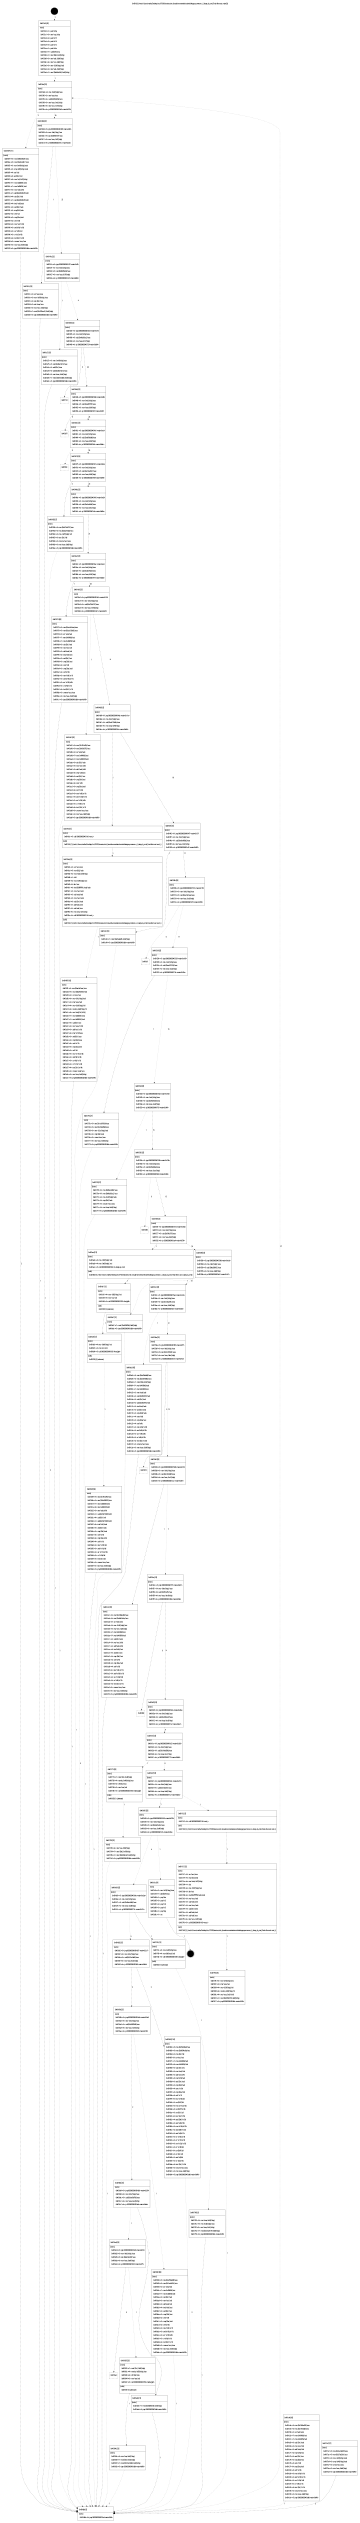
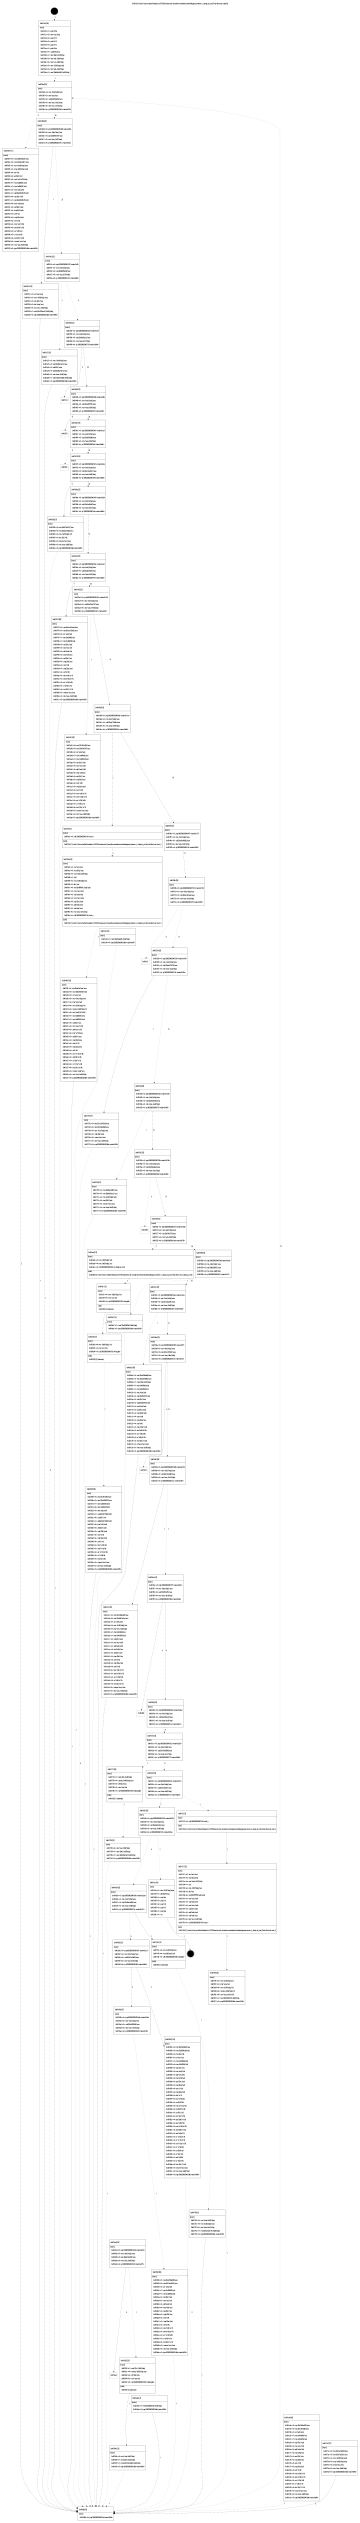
(166, 902) -> none
(132, 2194) -> none
